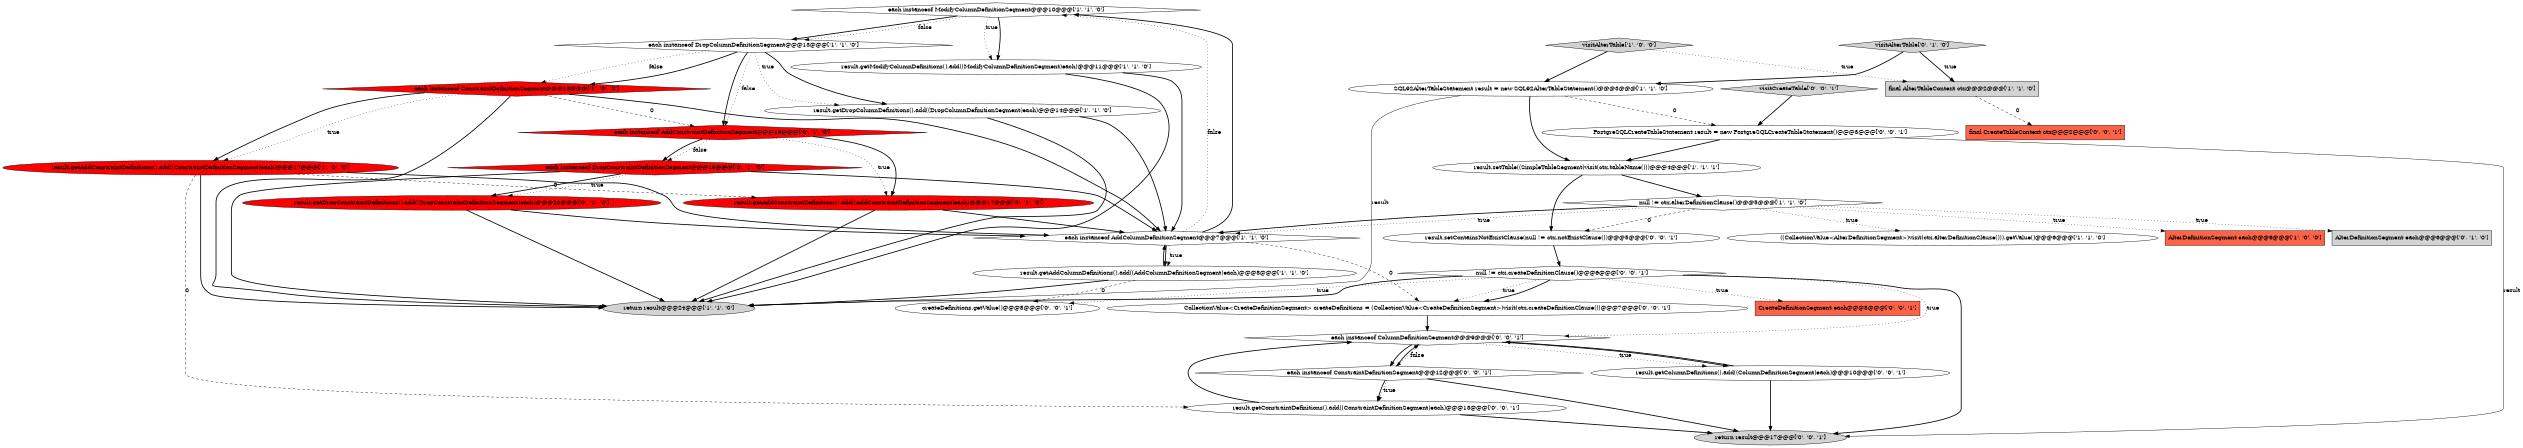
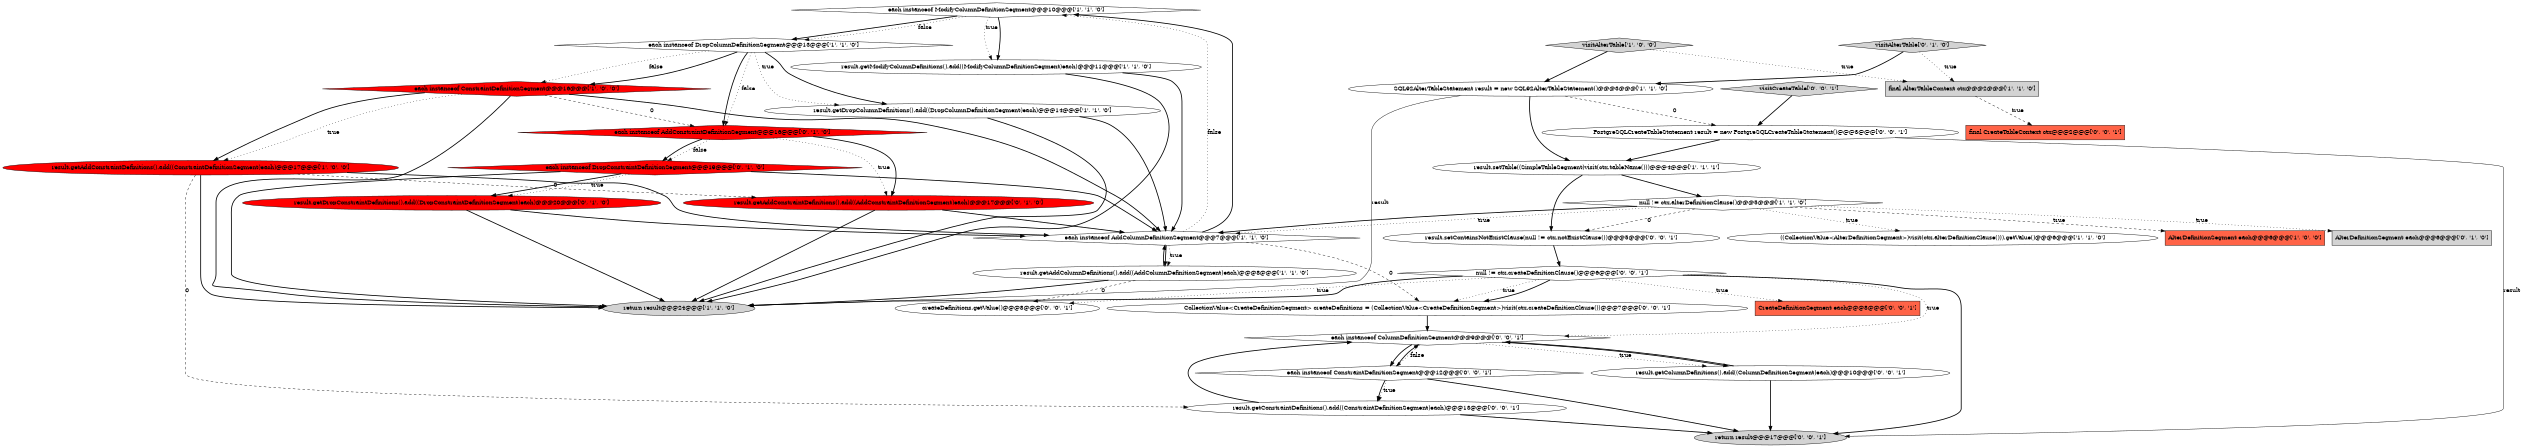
(1935, 65) -> (1935, 65)
(2018, 111) -> (2018, 111)
(1976, 218) -> (1976, 218)
